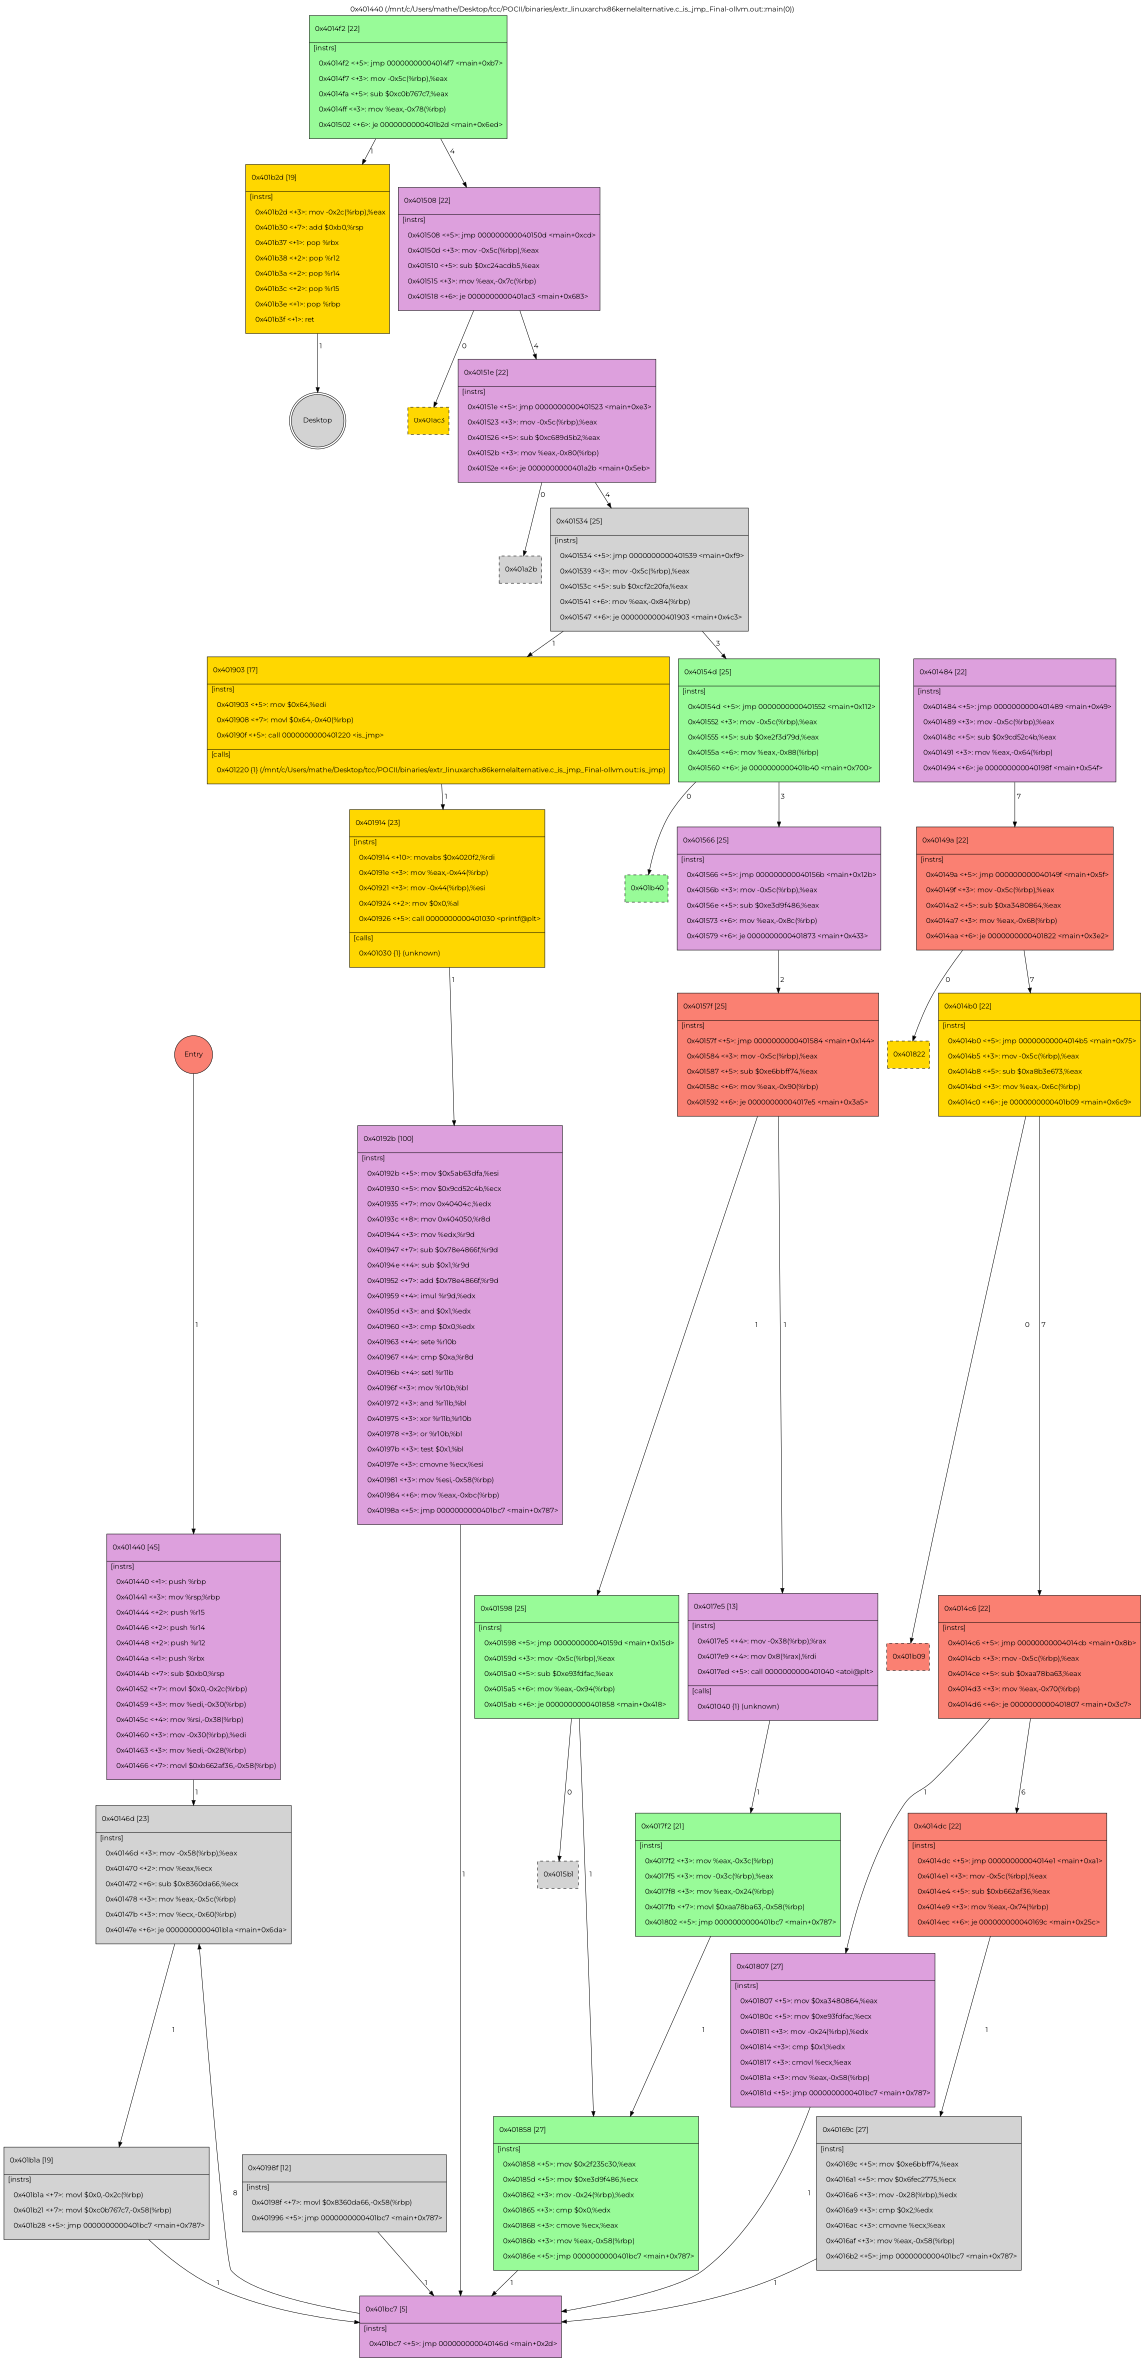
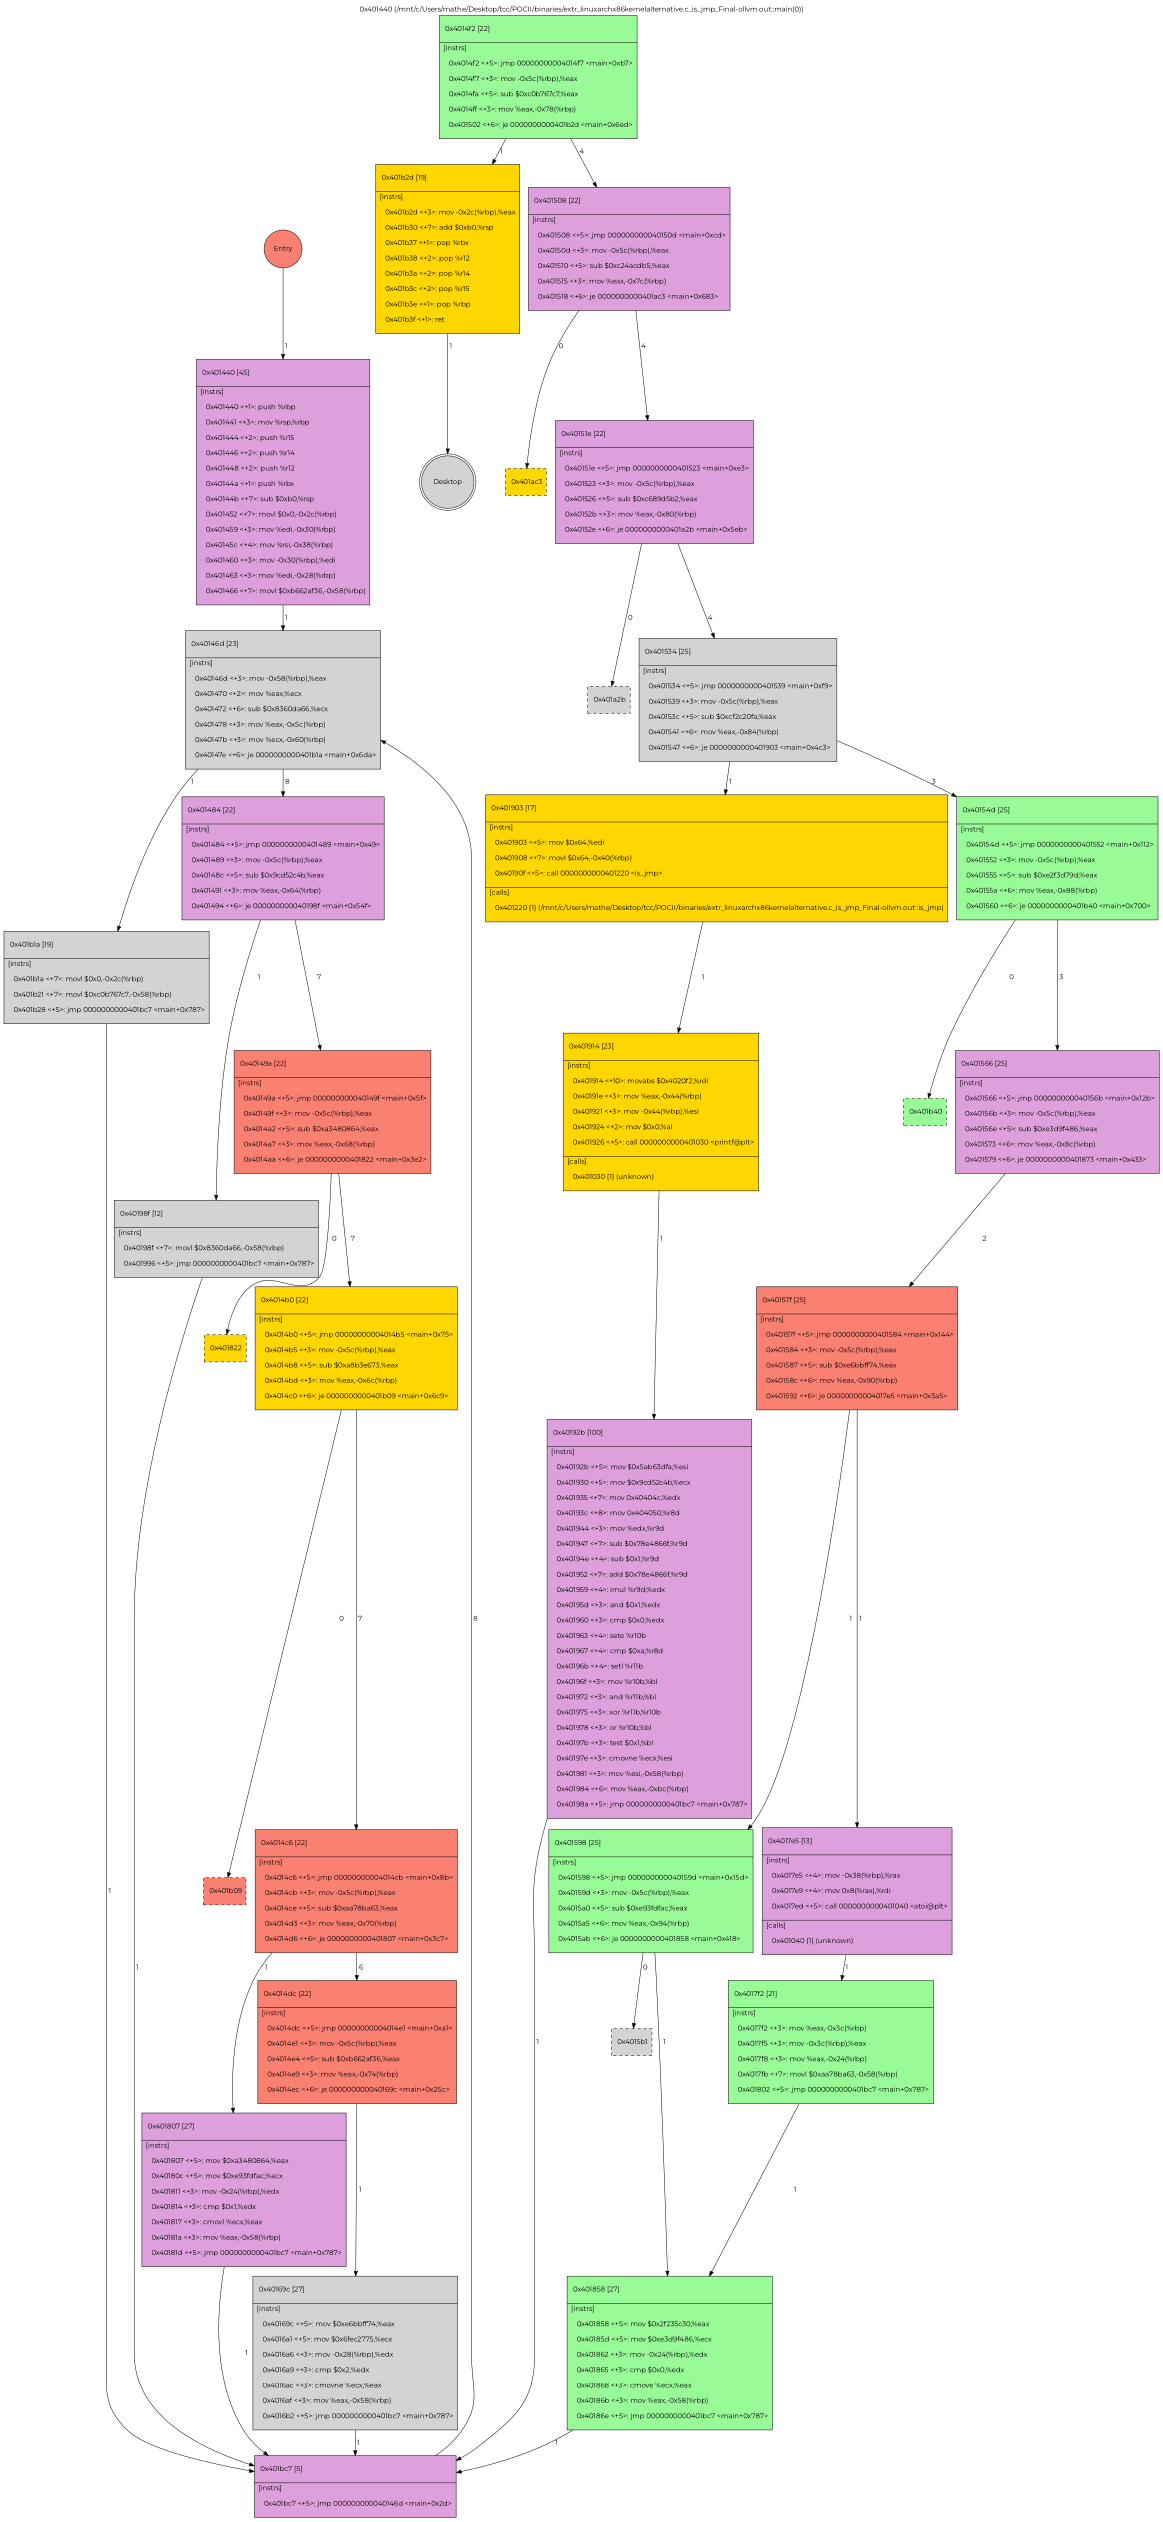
none -> (283, 780)
none -> (226, 1056)
